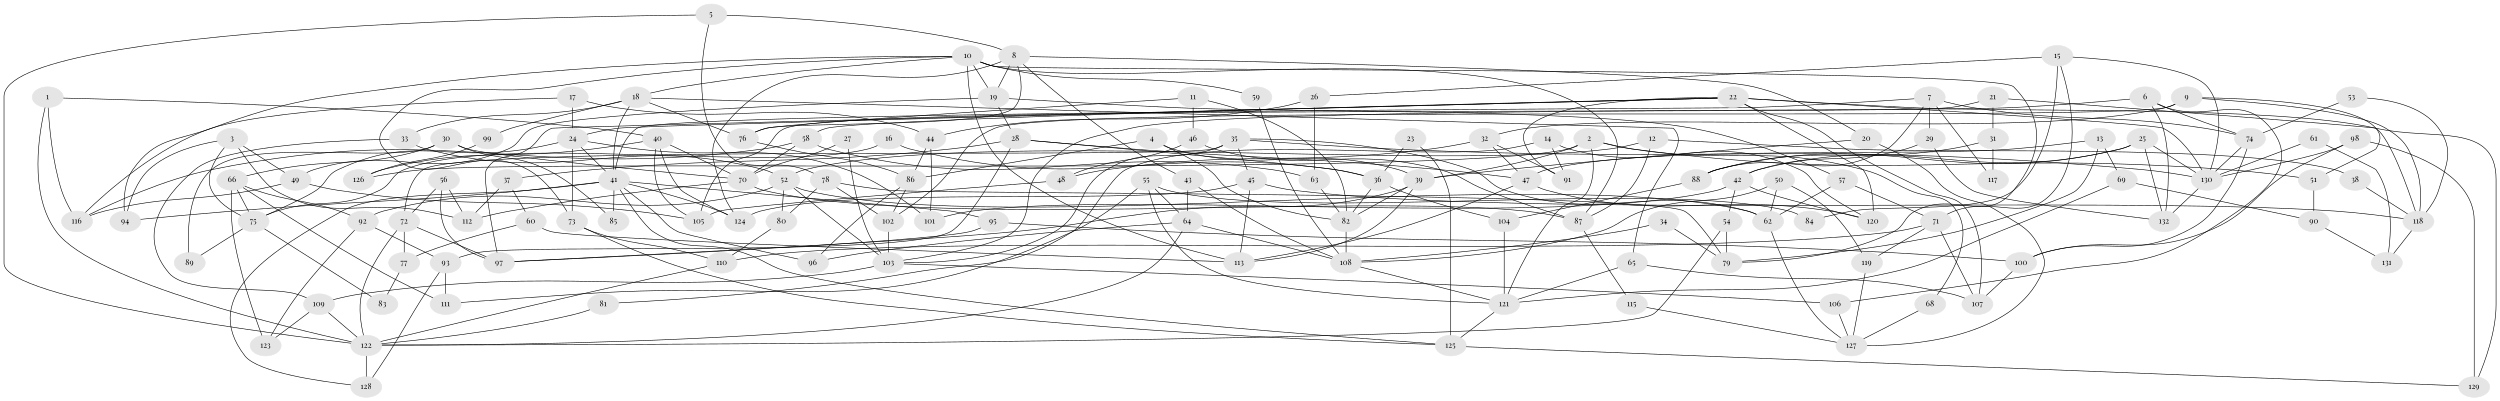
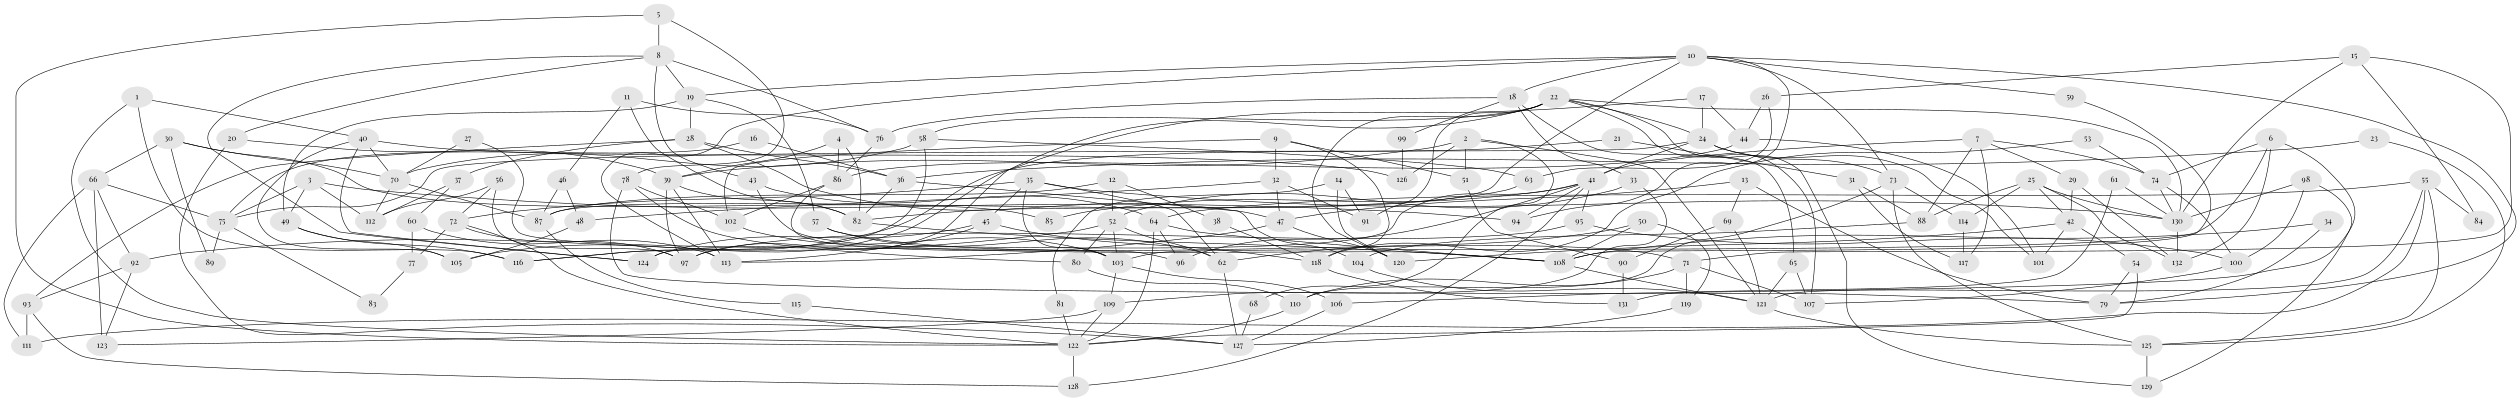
(2273, 119) -> none
(616, 137) -> none
none -> (1964, 221)
(992, 304) -> (2354, 328)
